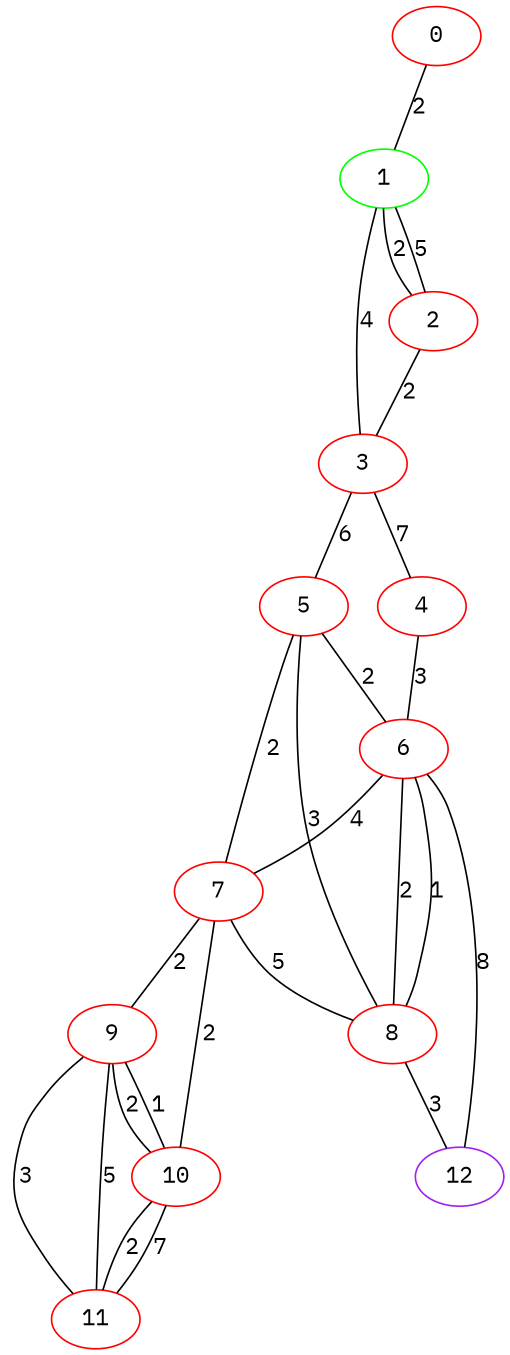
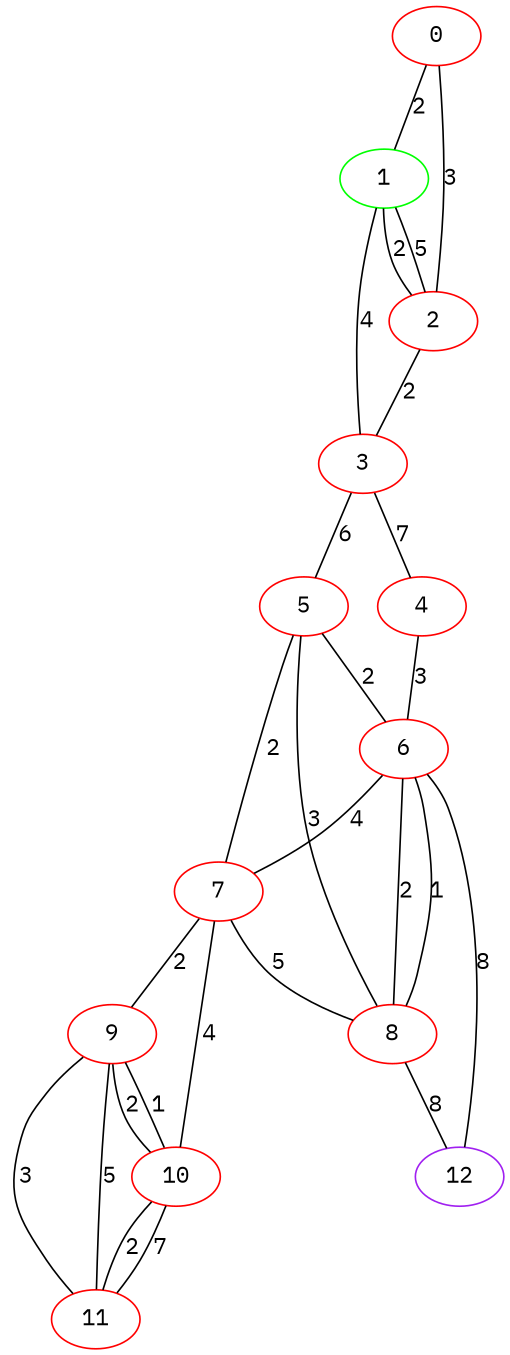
none -> (444, 179)
(210, 1034) -> (210, 1034)
(436, 1105) -> (436, 1105)
